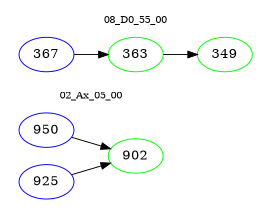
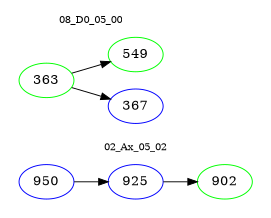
(136, 21) -> (91, 21)
(86, 55) -> (86, 92)
(225, 55) -> (136, 55)
(91, 96) -> (136, 148)
(86, 142) -> (86, 182)
